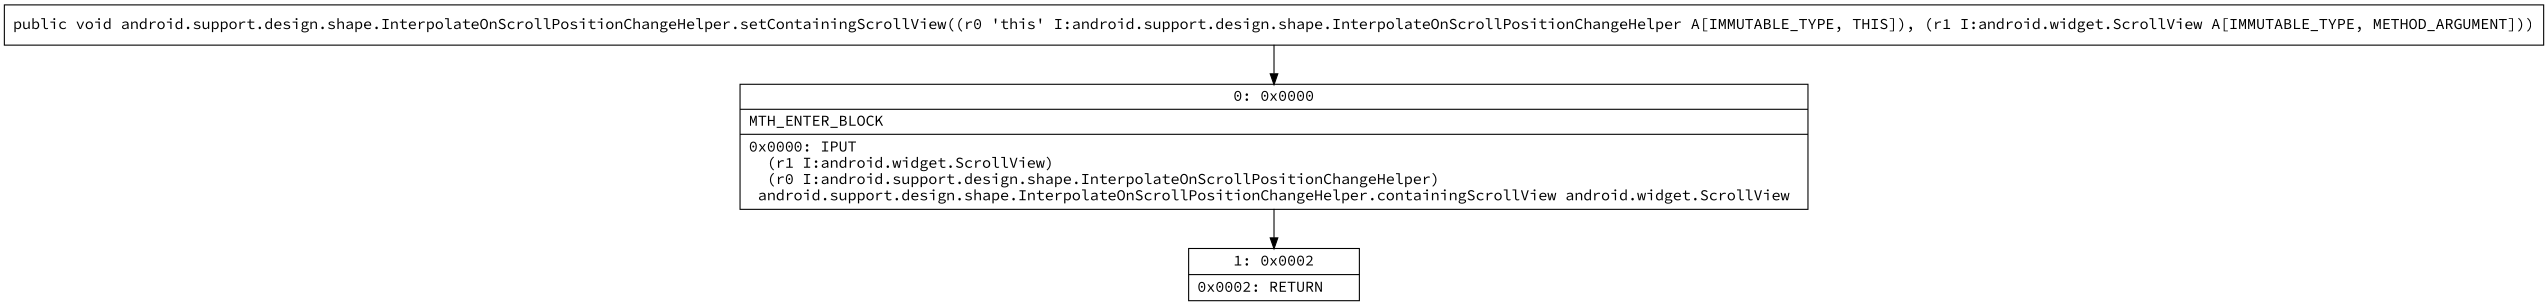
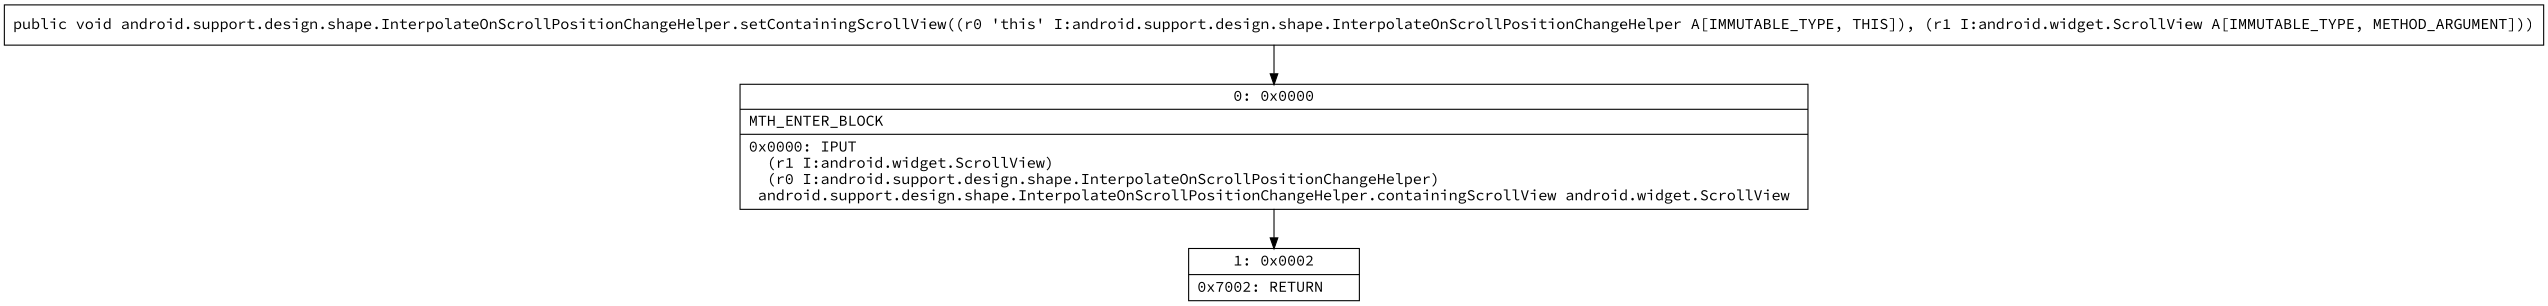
(1274, 287) -> (1274, 287)
